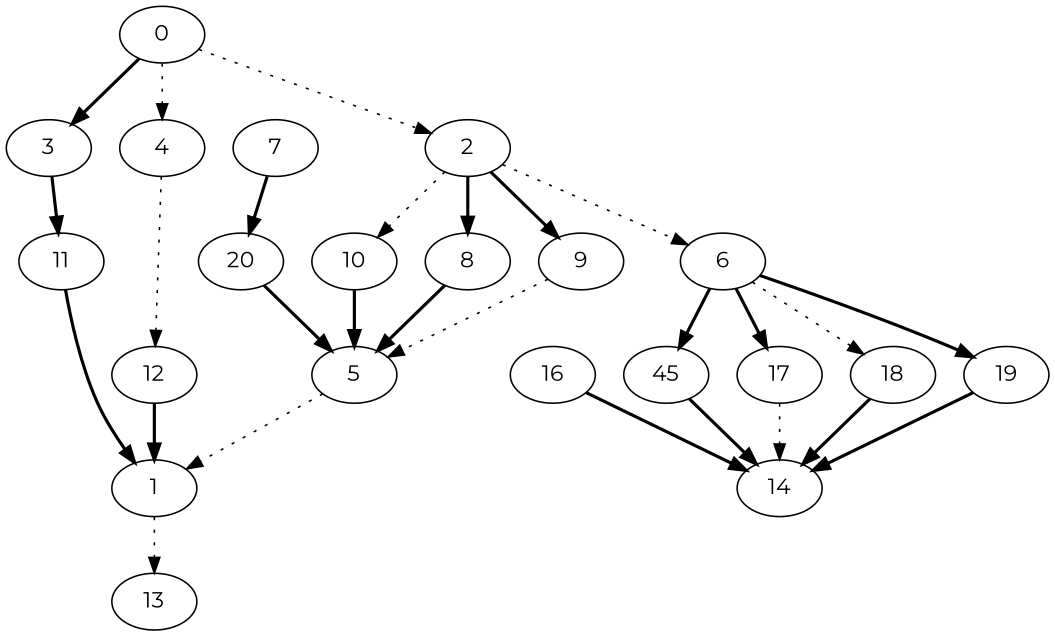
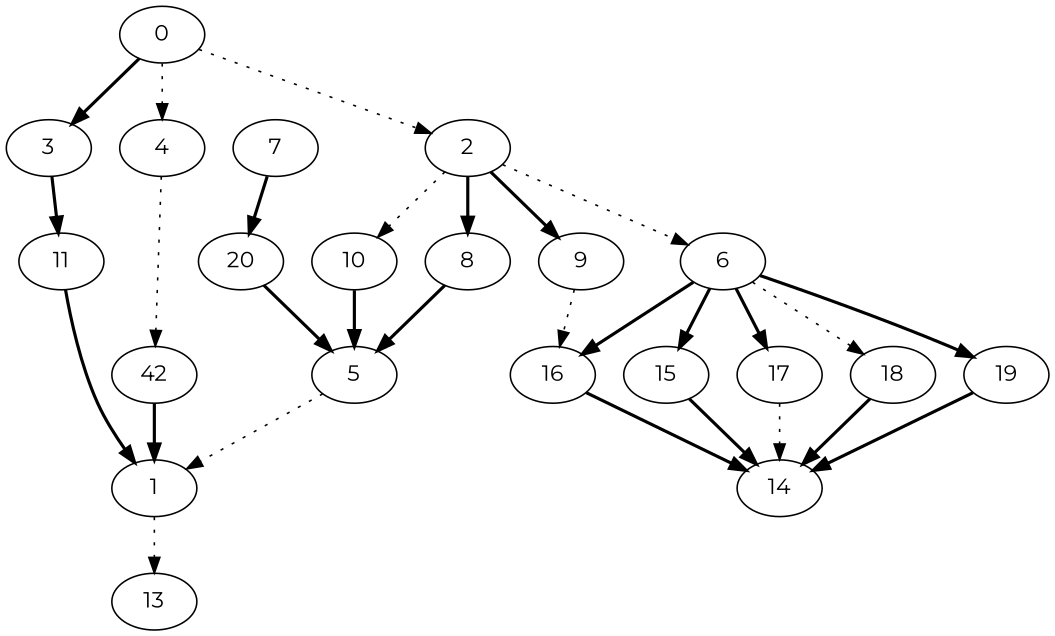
none -> (644, 314)
(475, 315) -> (569, 310)
(154, 375) -> (154, 375)
(666, 375) -> (666, 375)
